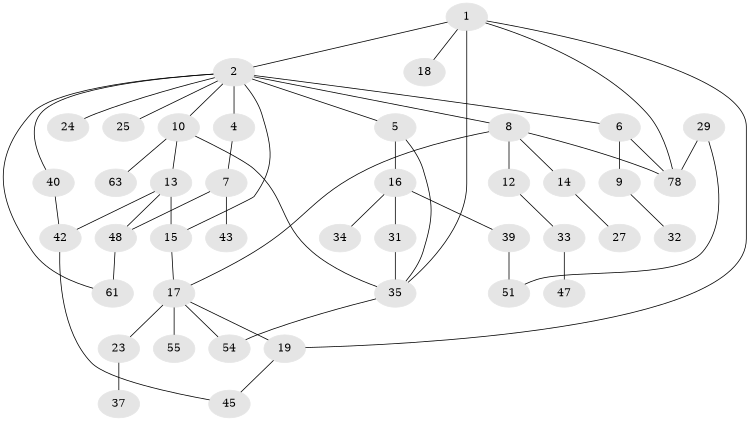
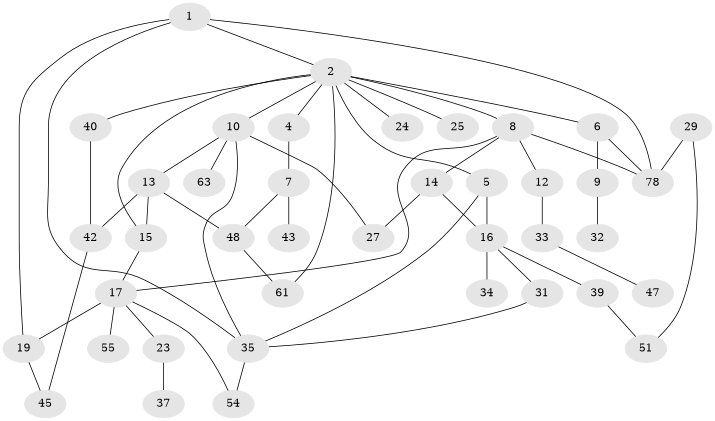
(425, 72) -> none
none -> (317, 169)
none -> (459, 210)
